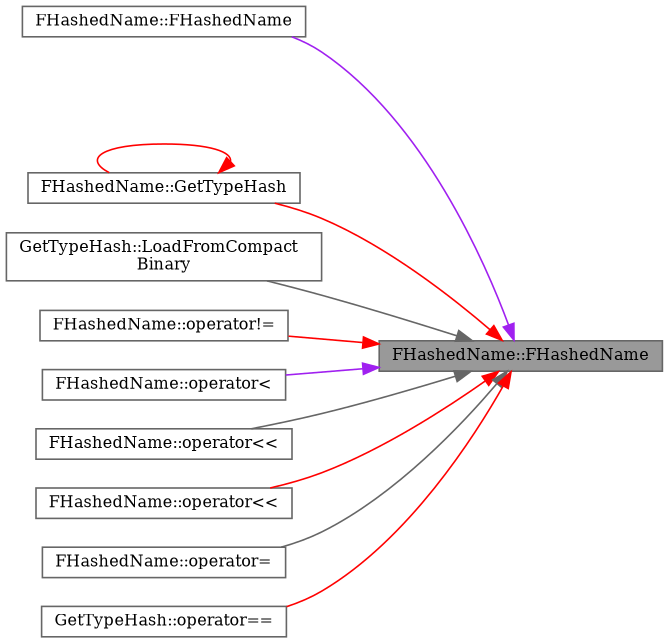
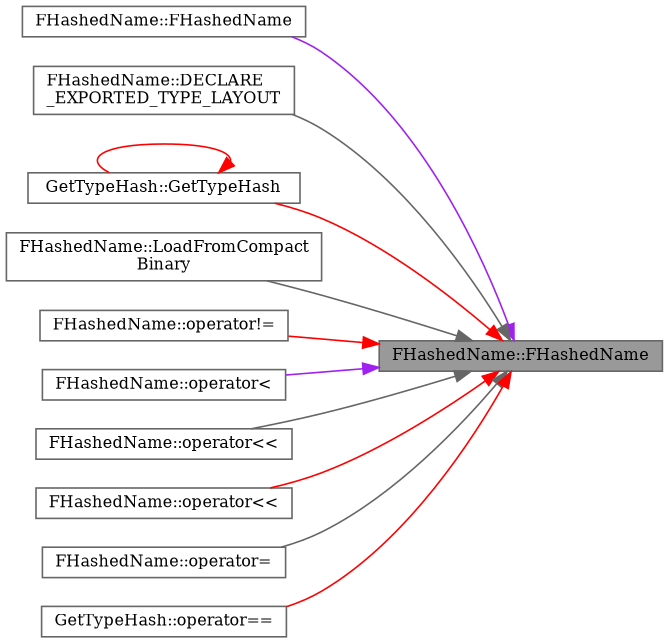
none -> (164, 90)
(164, 188) -> (164, 188)
(164, 257) -> (164, 257)
